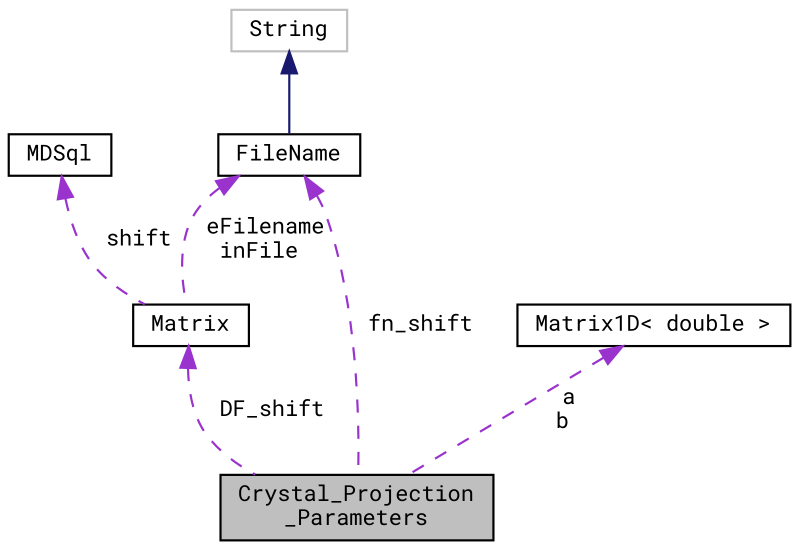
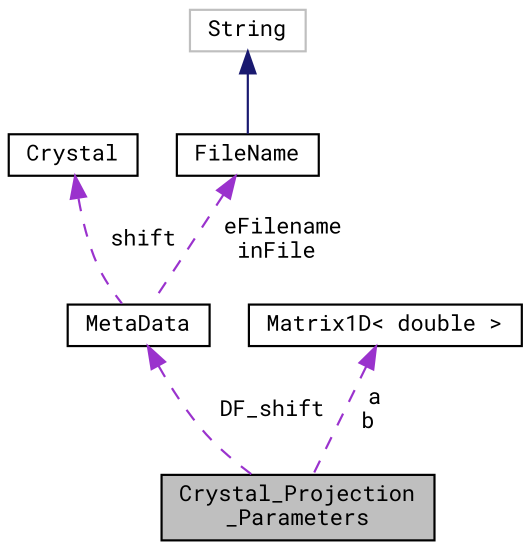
(60, 155) -> (73, 155)
(191, 325) -> (139, 325)
(352, 332) -> none
